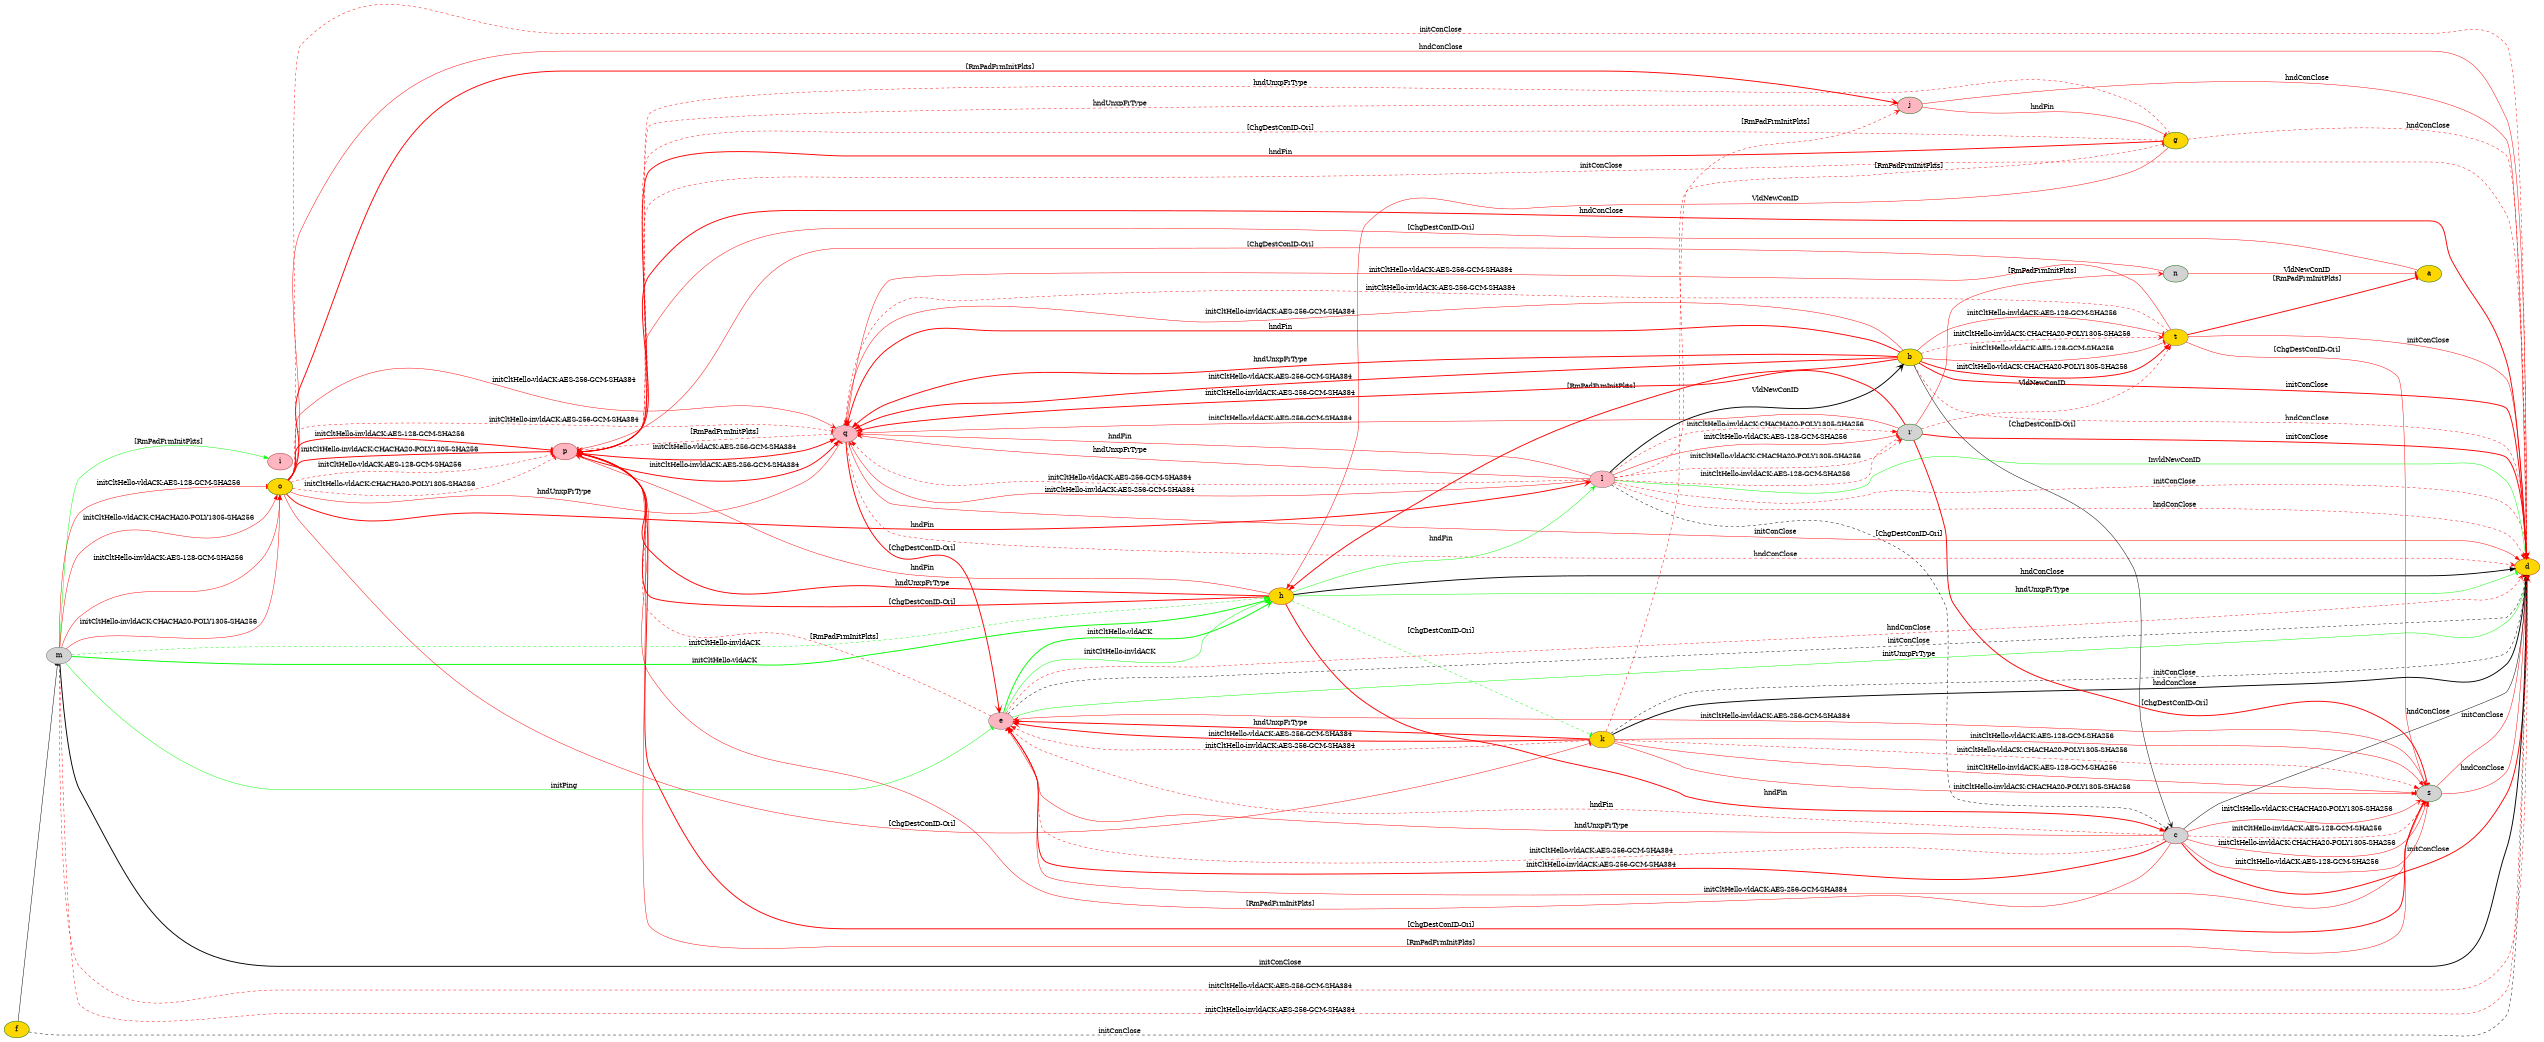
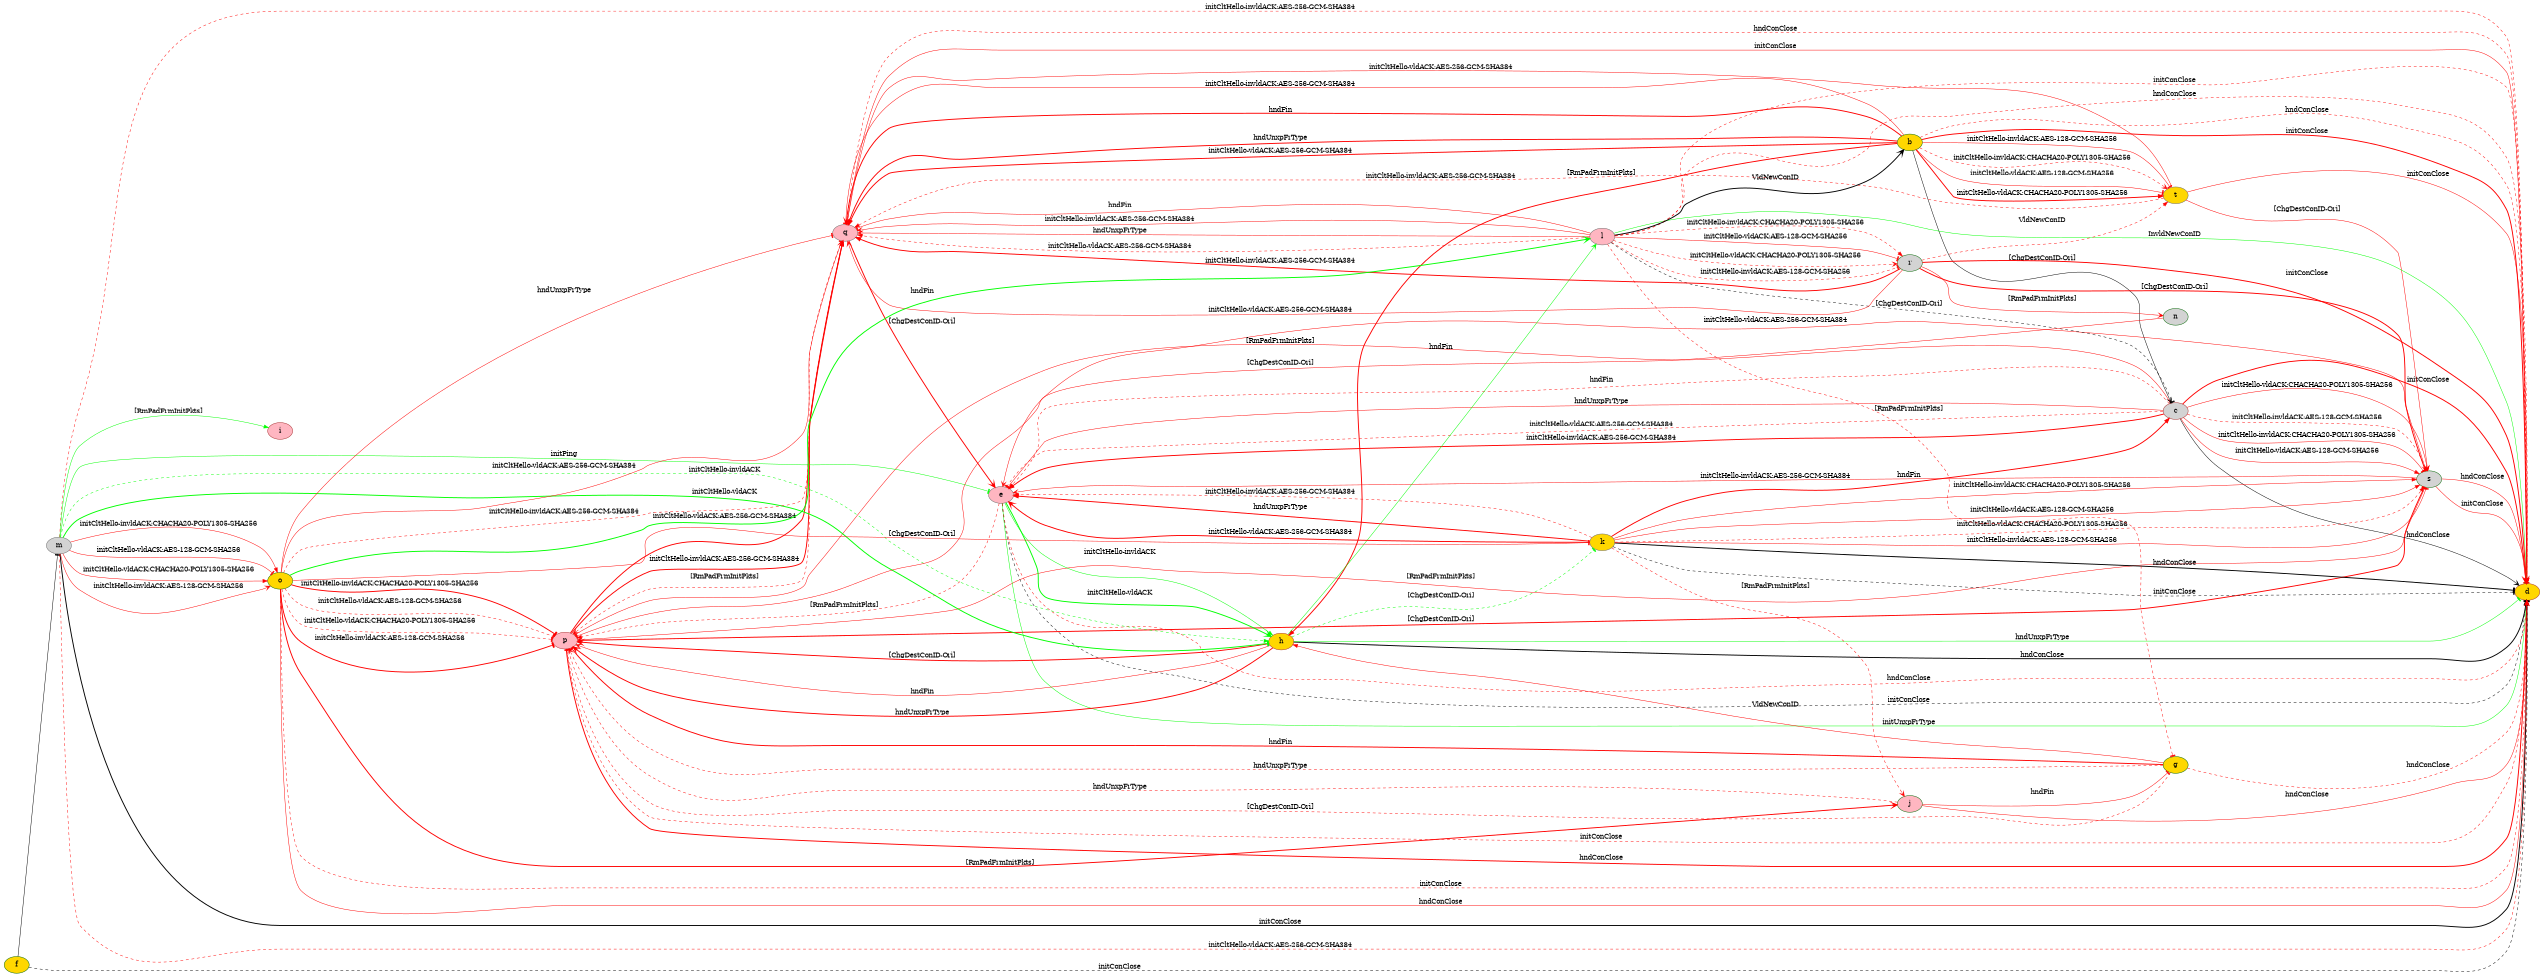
(2429, 274) -> none
(934, 529) -> (870, 328)
(1692, 798) -> (1890, 485)
